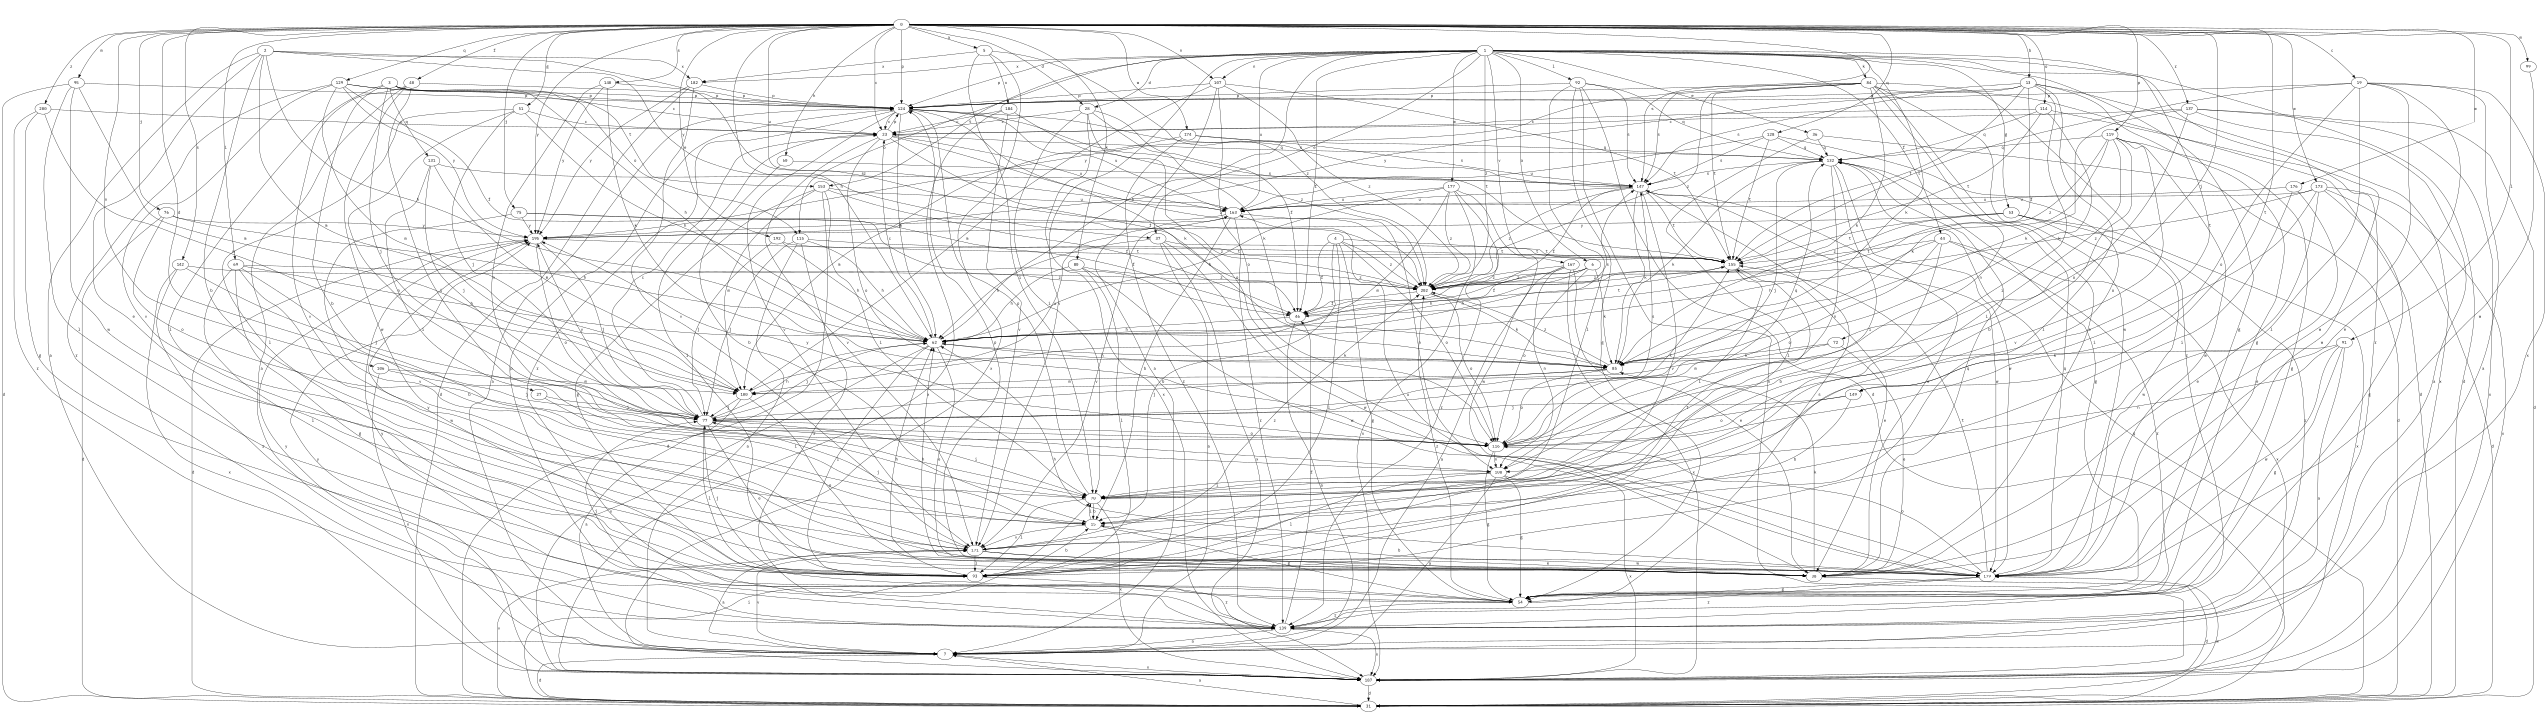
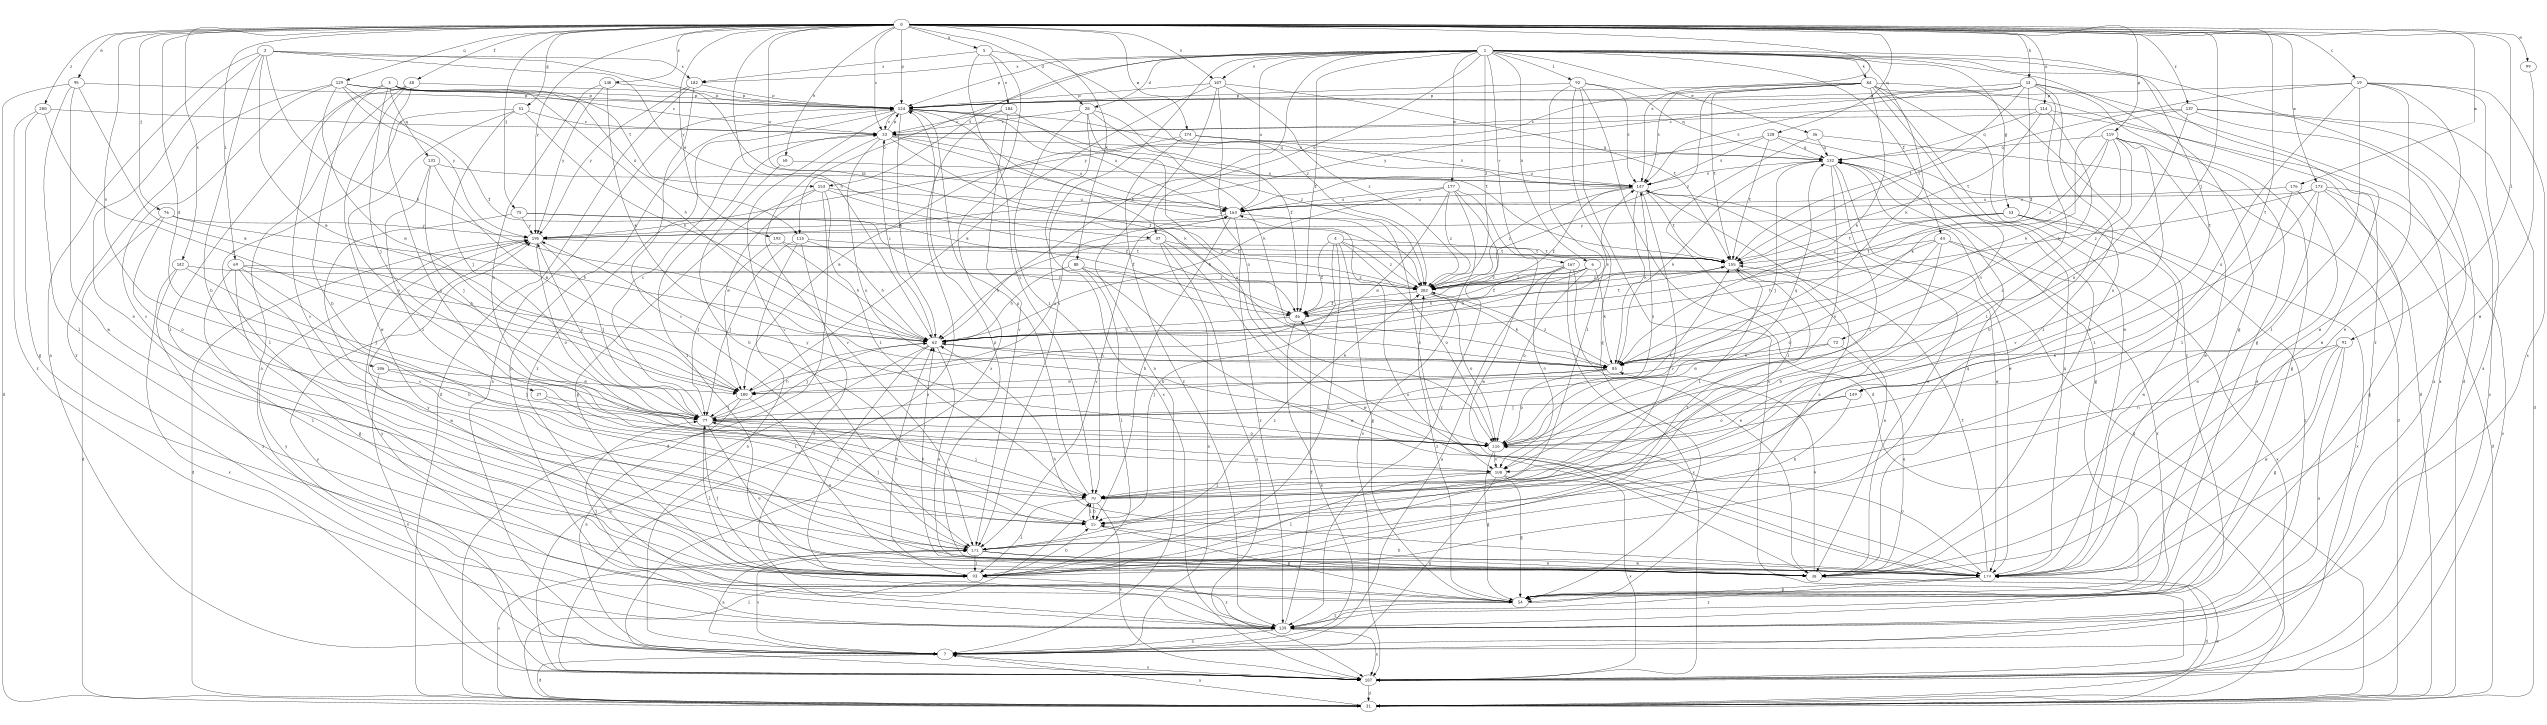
(1034, 531) -> none
